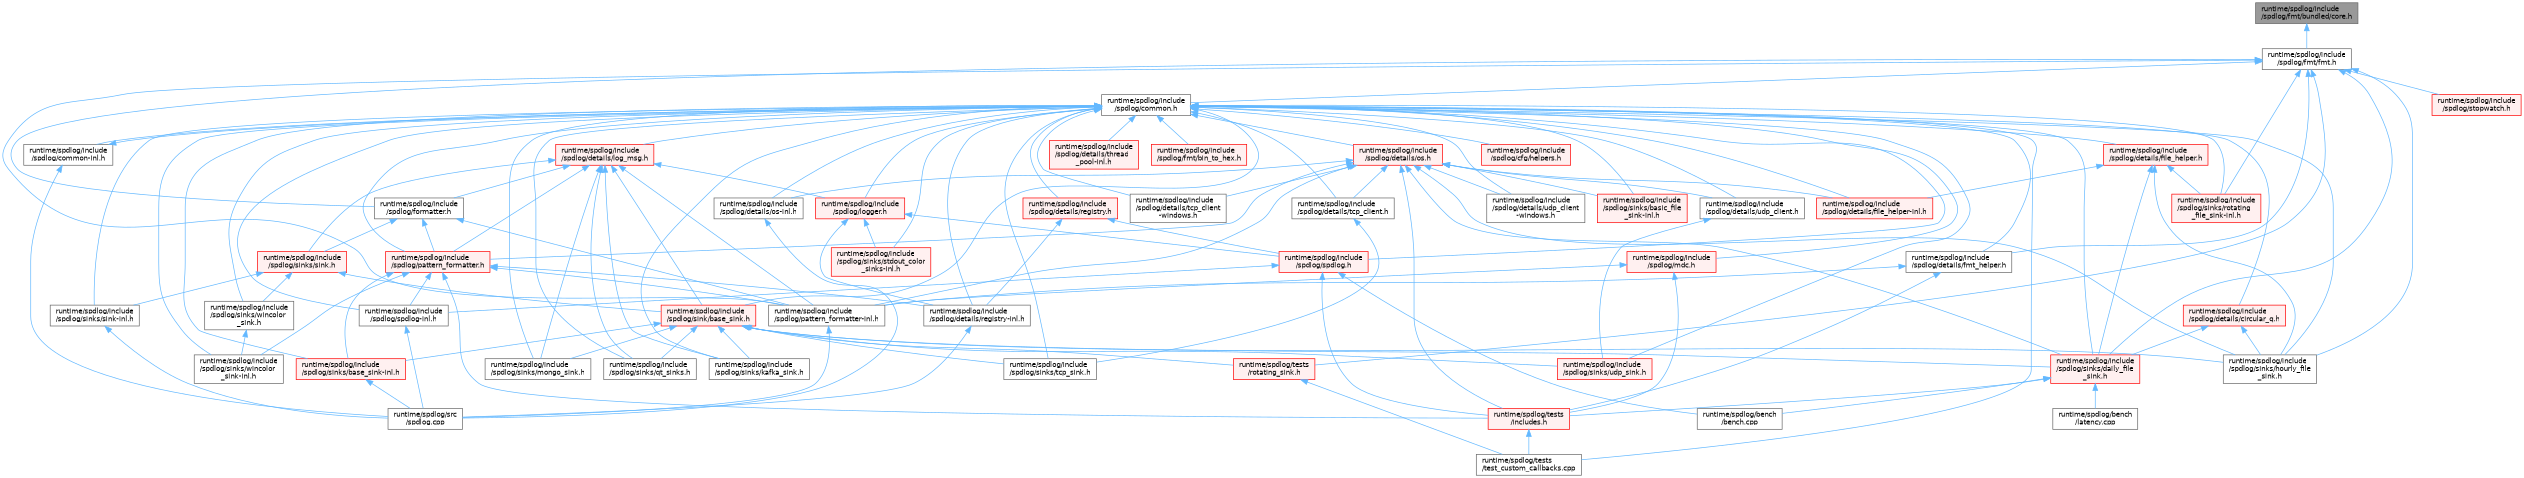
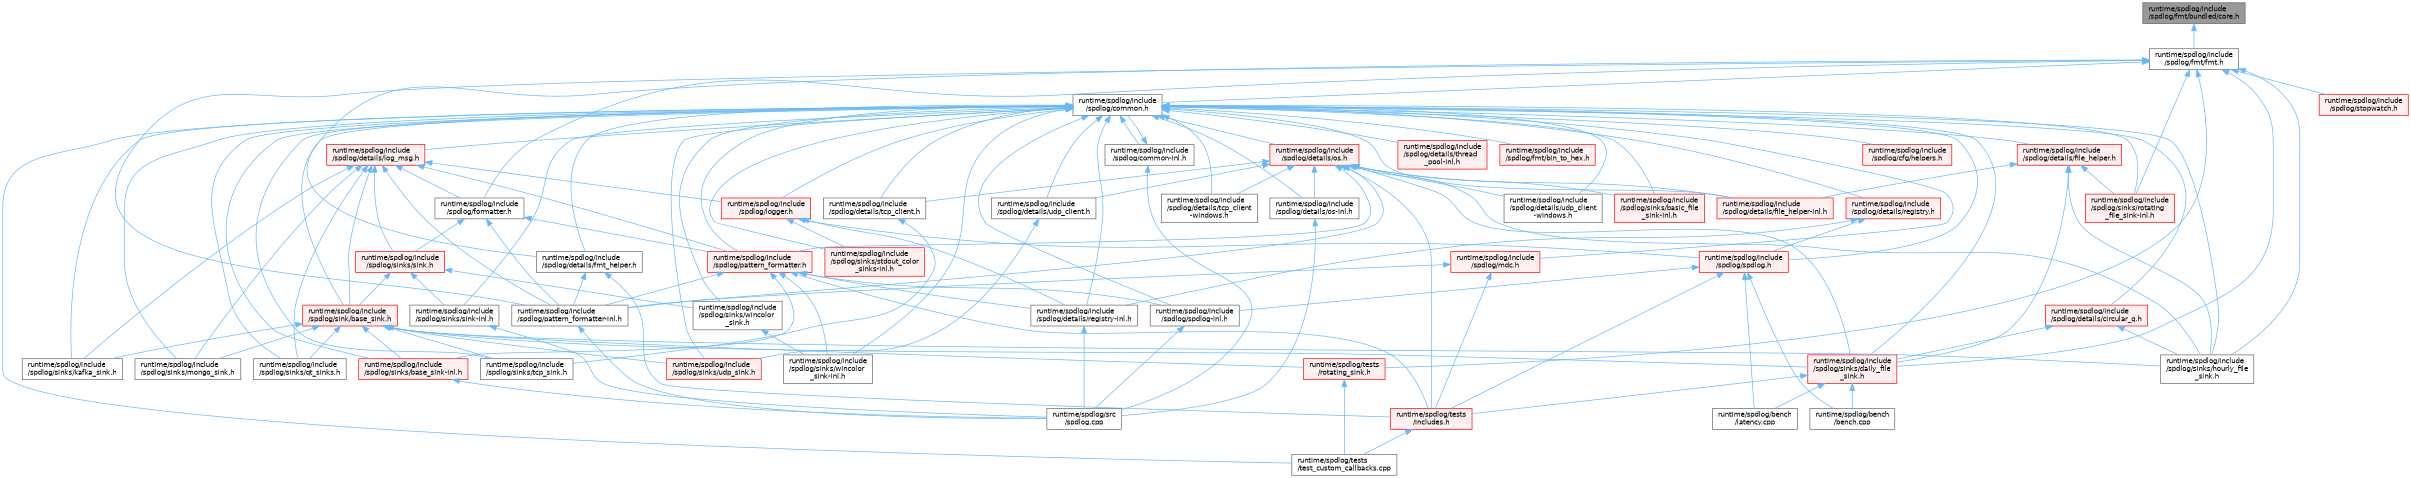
none -> (1749, 338)
